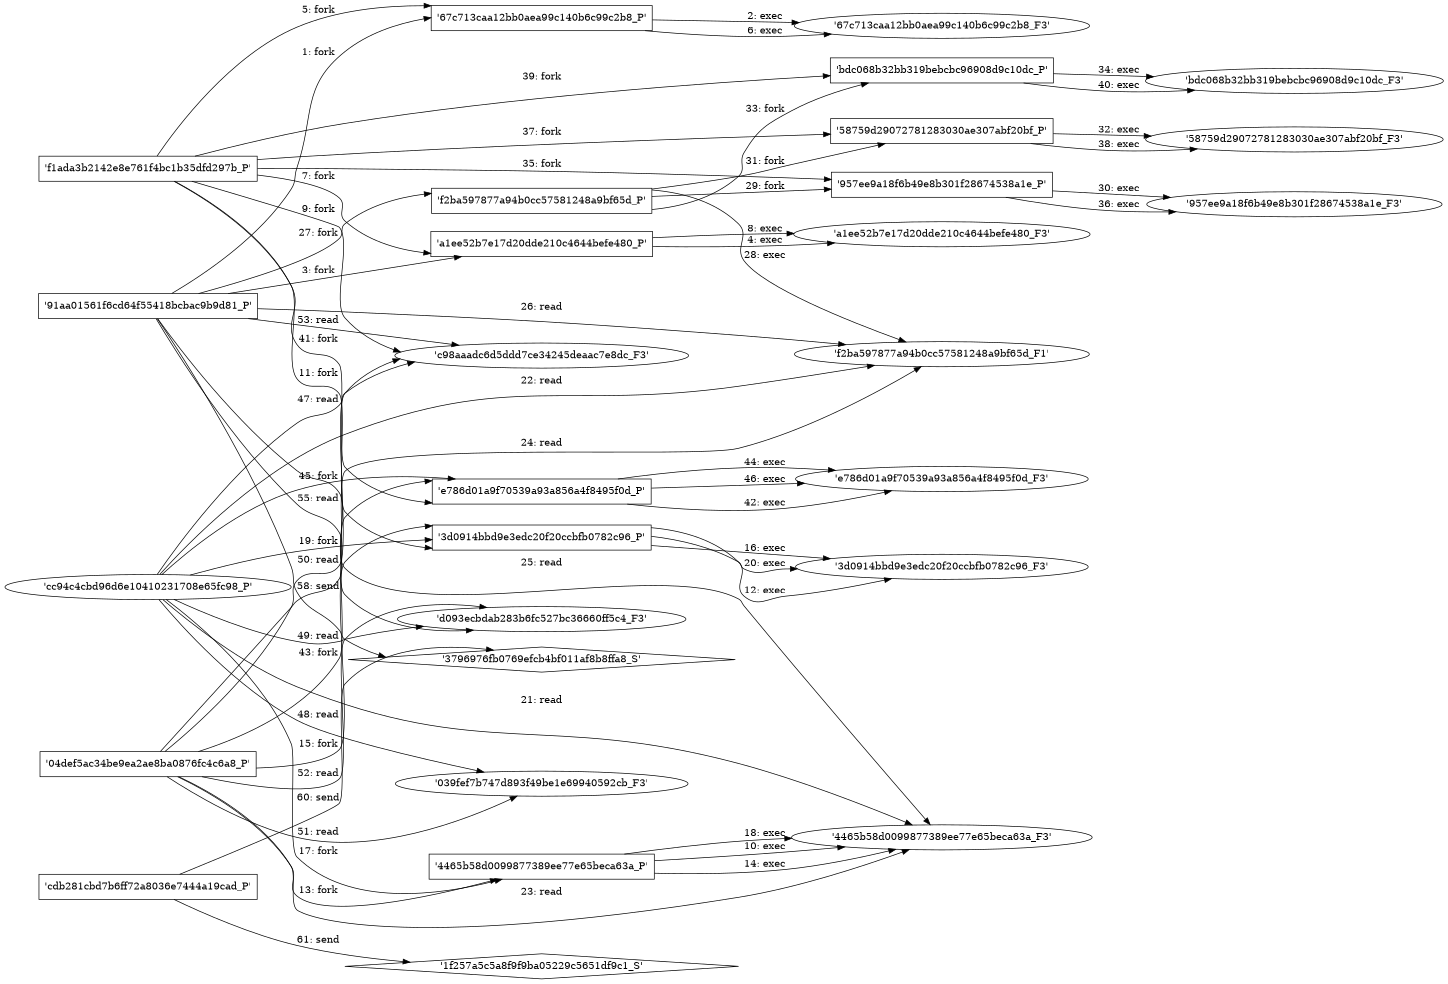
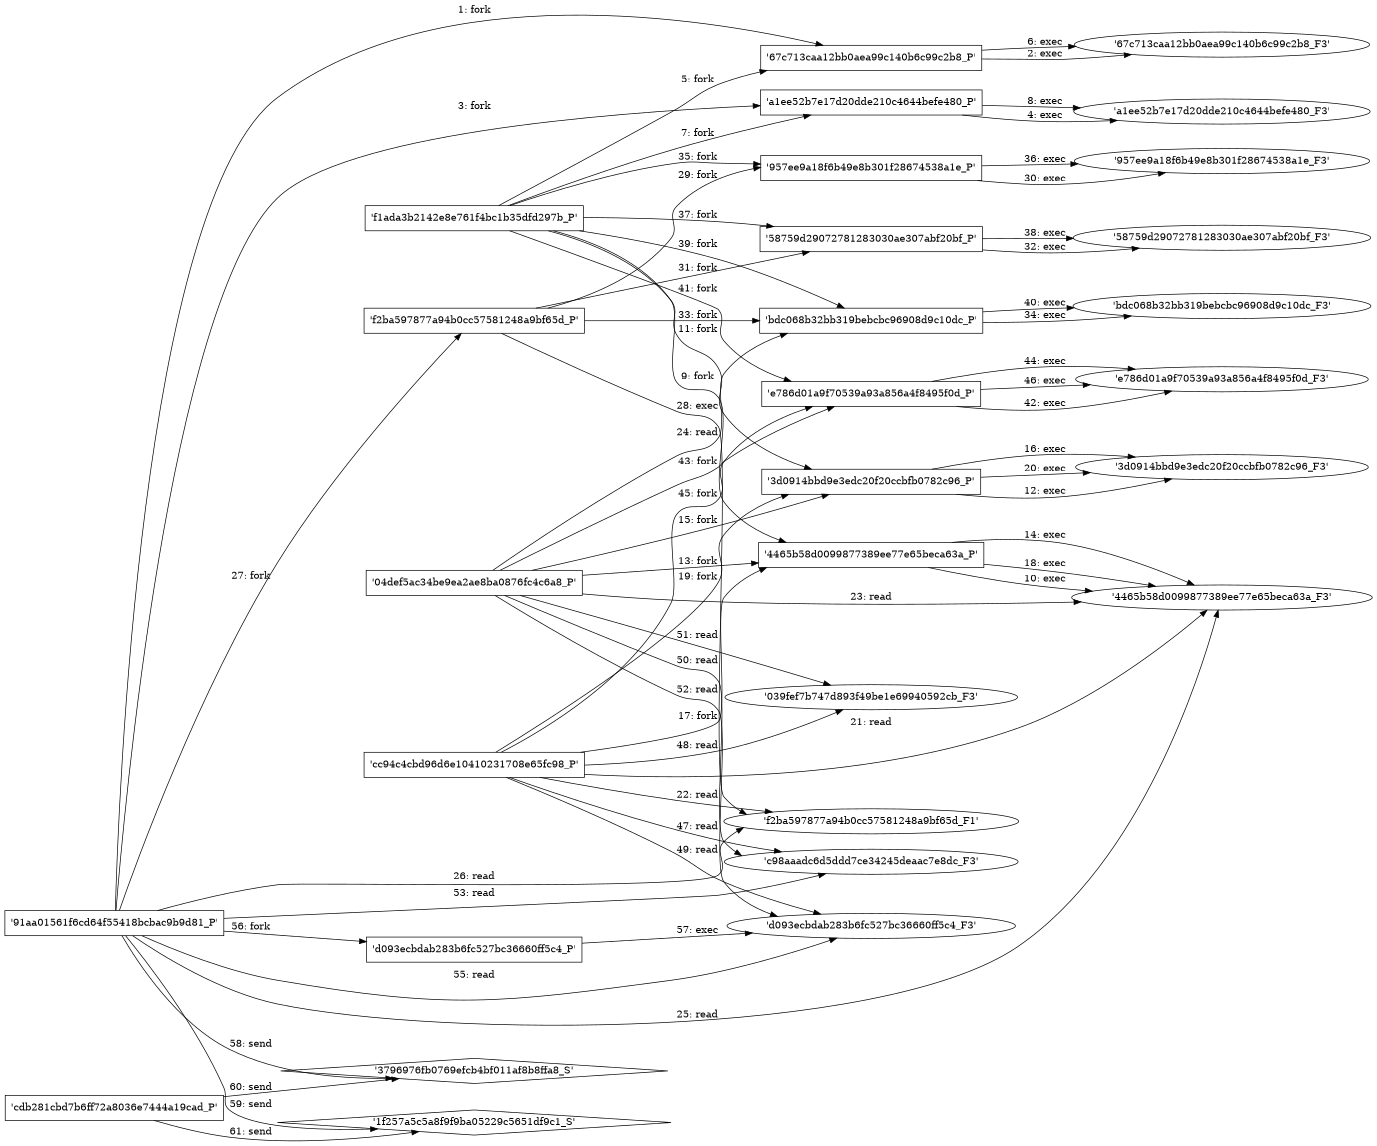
(338, 227) -> (676, 381)
(457, 454) -> (661, 464)
(148, 587) -> (474, 765)
none -> (474, 950)
none -> (221, 1082)
